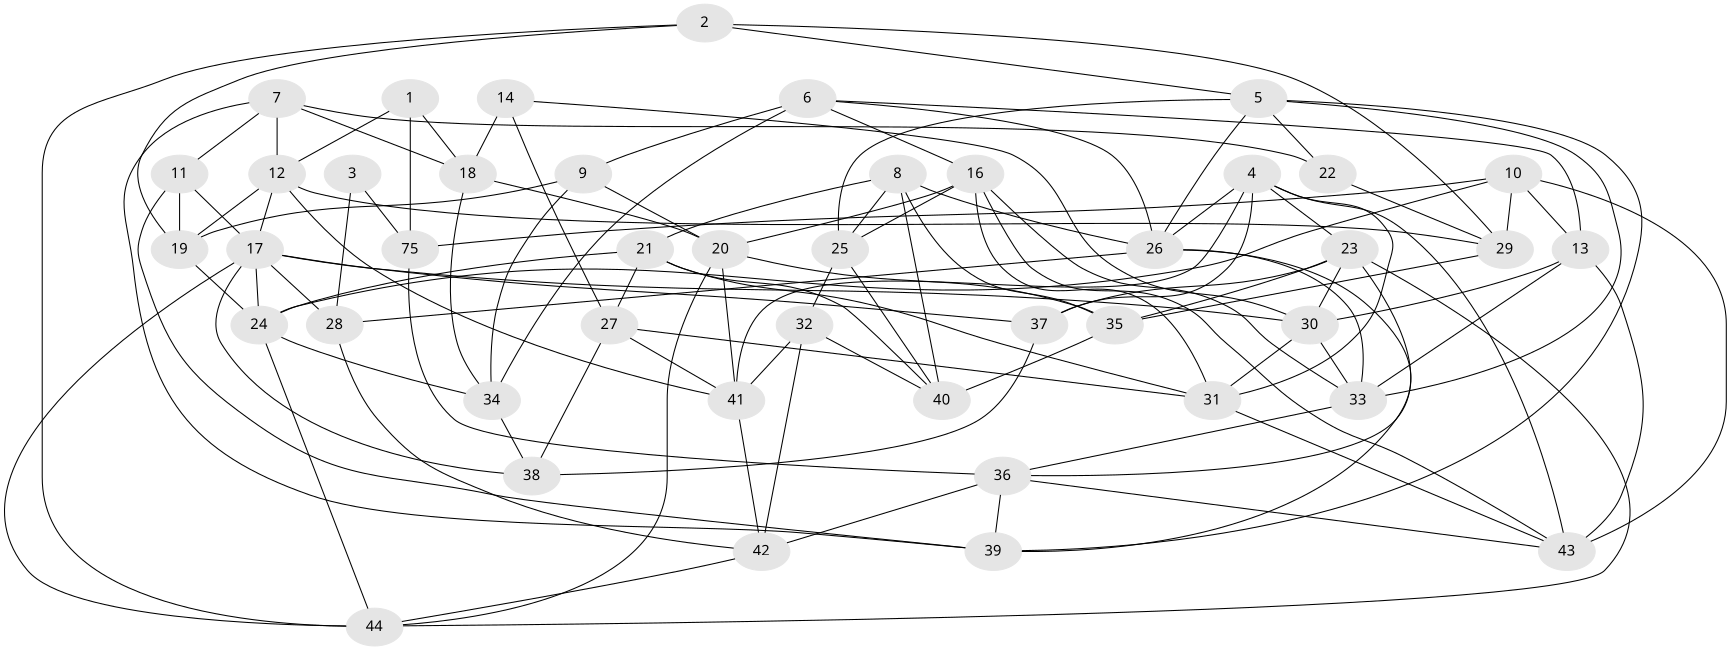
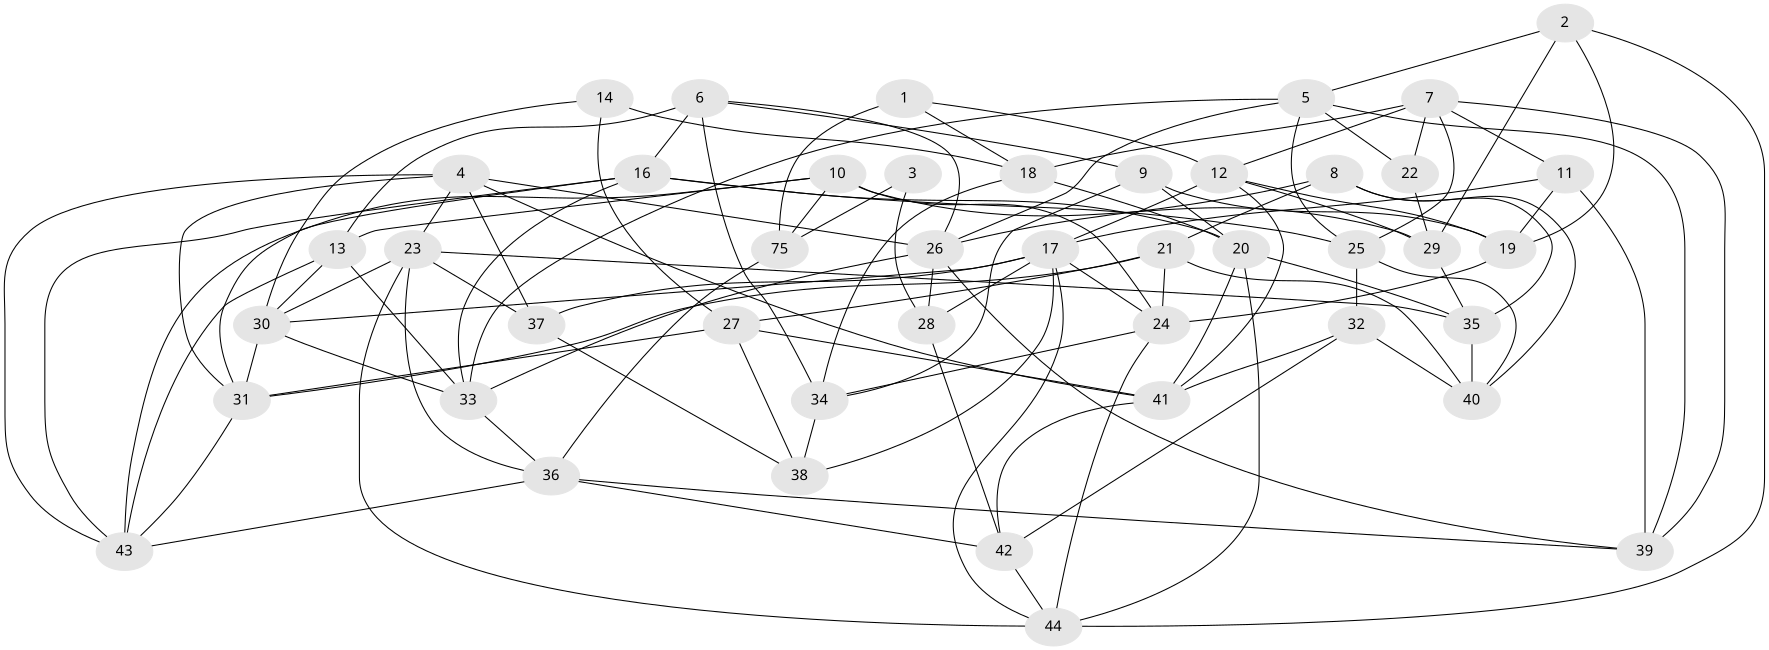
(876, 204) -> (1452, 183)
